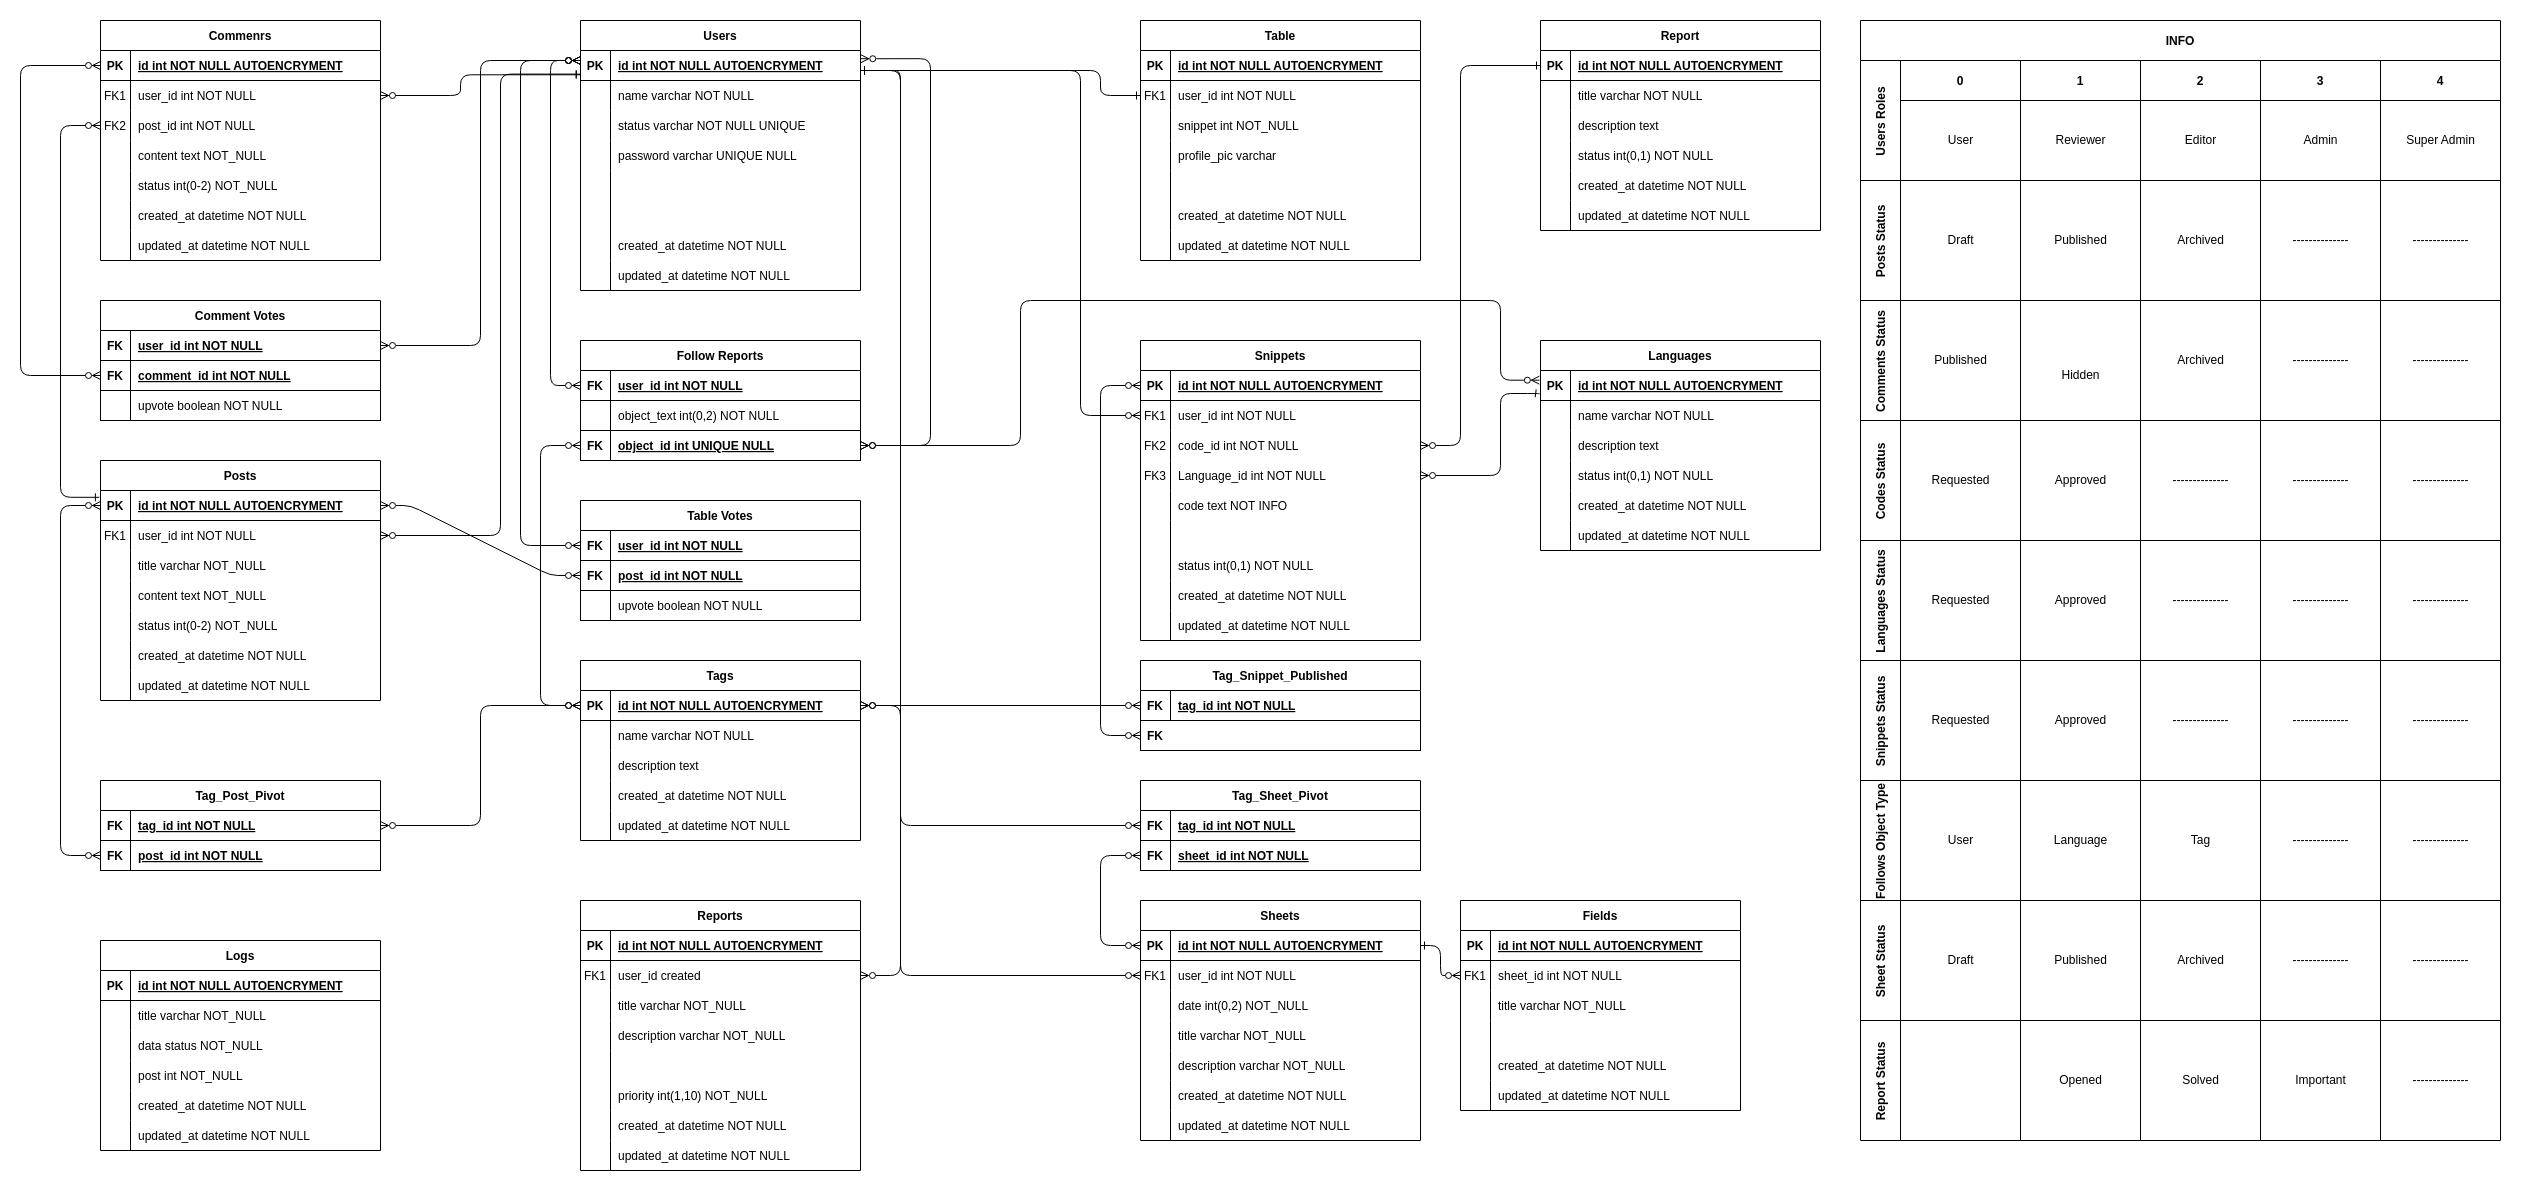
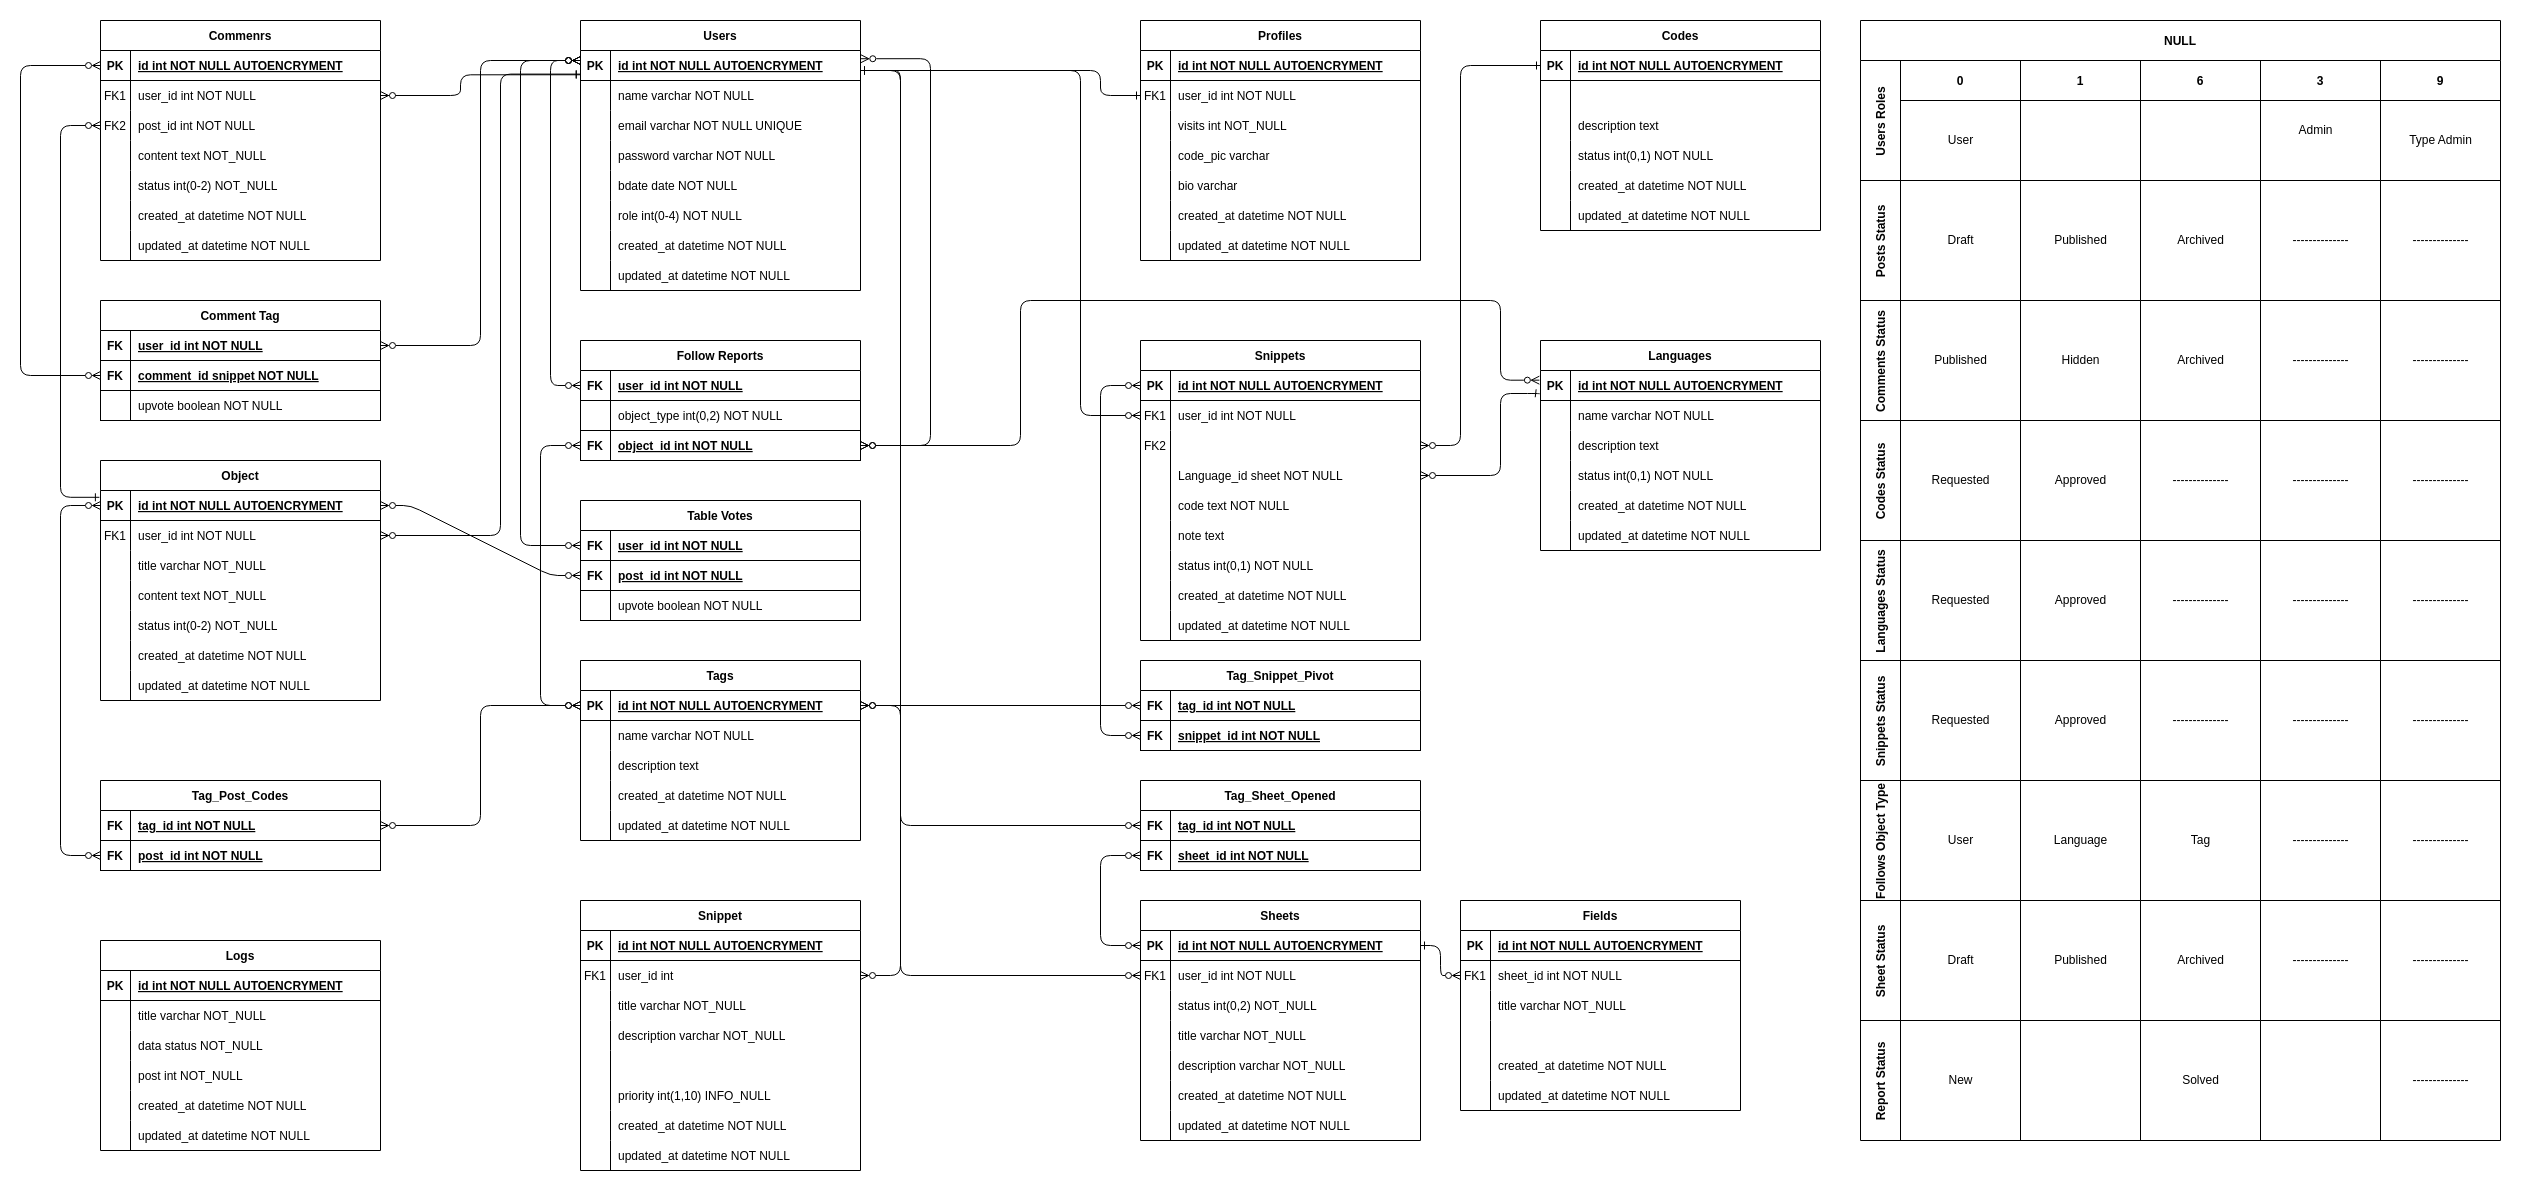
(1280, 36) -> (1280, 36)
(1680, 36) -> (1680, 36)
(2180, 41) -> (2180, 41)
(2200, 81) -> (2200, 81)
(2440, 81) -> (2440, 81)
(1696, 96) -> none
(713, 126) -> (706, 126)
(1239, 126) -> (1234, 126)
(2081, 141) -> none
(2201, 141) -> none
(2321, 141) -> (2316, 131)
(2441, 141) -> (2441, 141)
(707, 156) -> (697, 156)
(1236, 156) -> (1229, 156)
none -> (736, 186)
none -> (1296, 186)
none -> (736, 216)
(240, 316) -> (240, 316)
(207, 376) -> (221, 376)
(2081, 376) -> (2081, 361)
(708, 416) -> (708, 416)
(694, 446) -> (684, 446)
(1296, 446) -> none
(240, 476) -> (240, 476)
(1156, 476) -> none
(1251, 476) -> (1259, 476)
(1234, 506) -> (1234, 506)
none -> (1296, 536)
(1280, 676) -> (1280, 676)
none -> (1296, 736)
(240, 796) -> (240, 796)
(1280, 796) -> (1280, 796)
(720, 916) -> (720, 916)
(665, 976) -> (650, 976)
(1246, 1006) -> (1252, 1006)
none -> (1961, 1081)
(2081, 1081) -> none
(2321, 1081) -> none
(699, 1096) -> (703, 1096)
